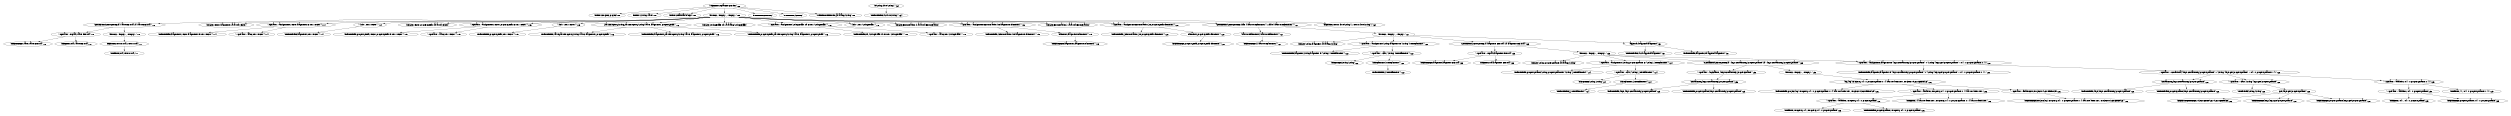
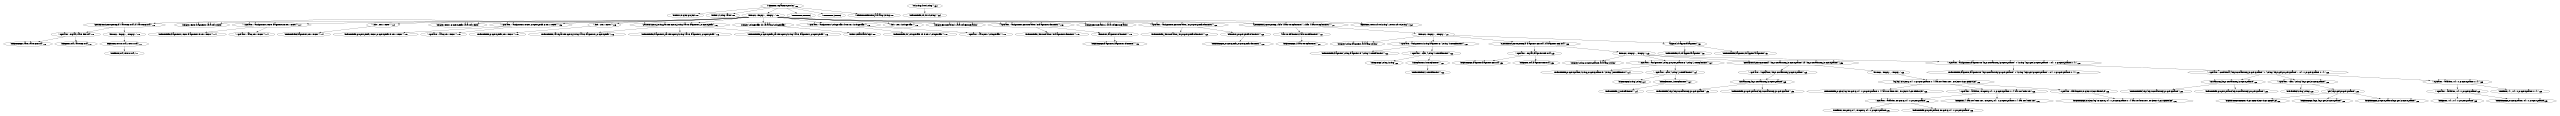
(704, 11) -> (816, 30)
